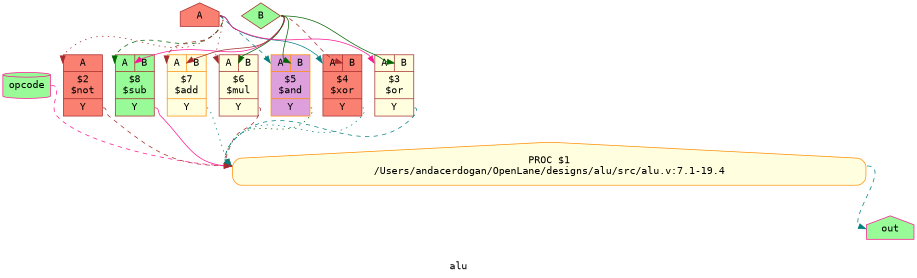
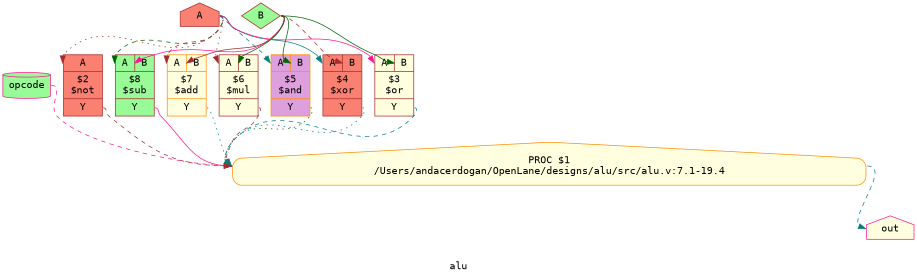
(890, 229) -> (890, 229)
